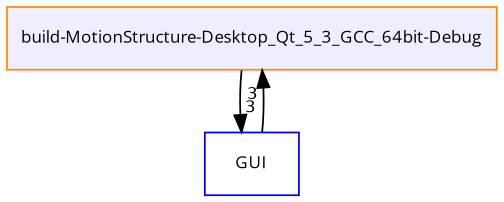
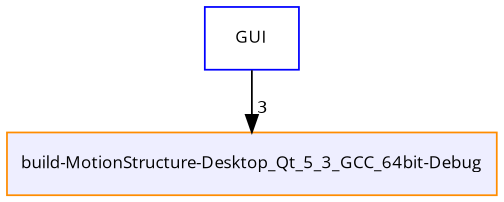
(240, 93) -> none
